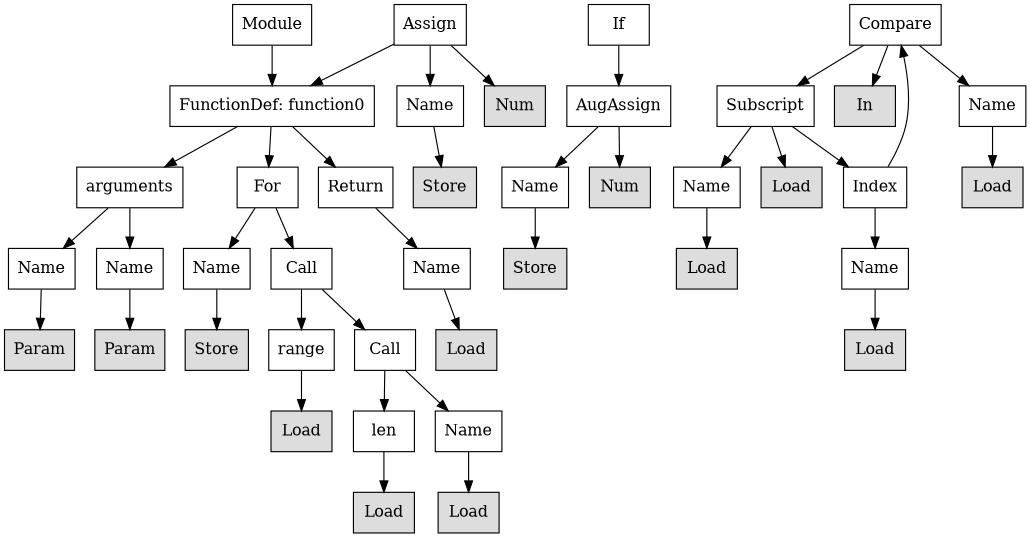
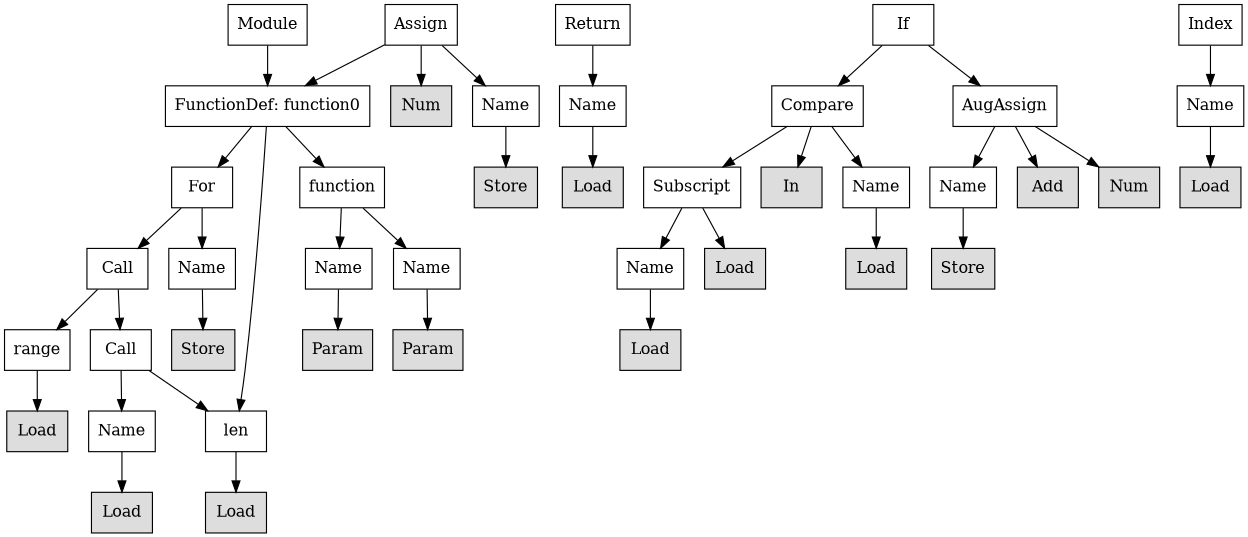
(908, 114) -> (865, 62)
(310, 143) -> (256, 263)
(816, 143) -> none
(130, 187) -> (342, 187)
none -> (1048, 187)
